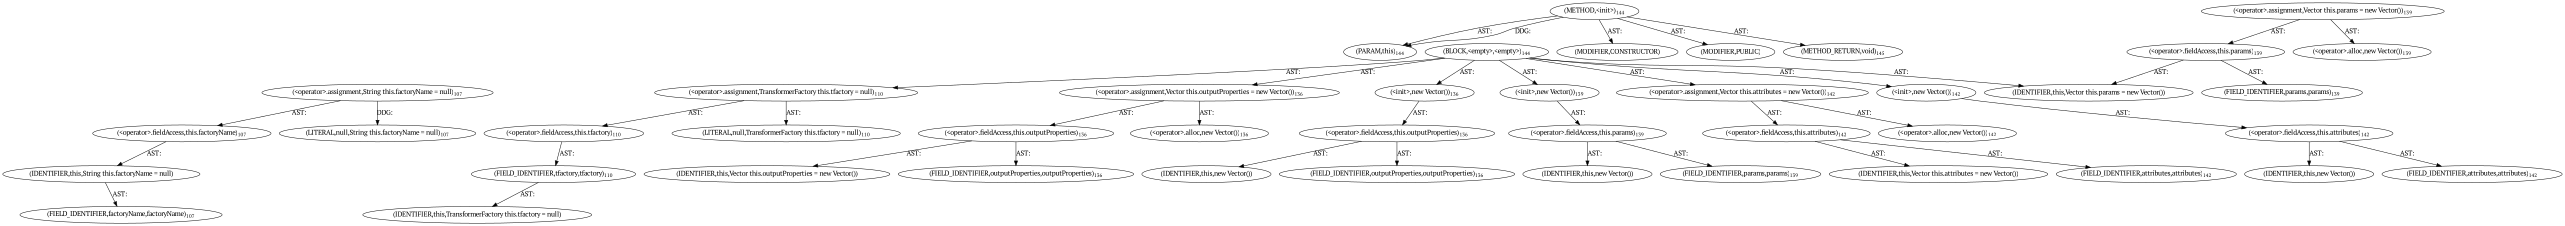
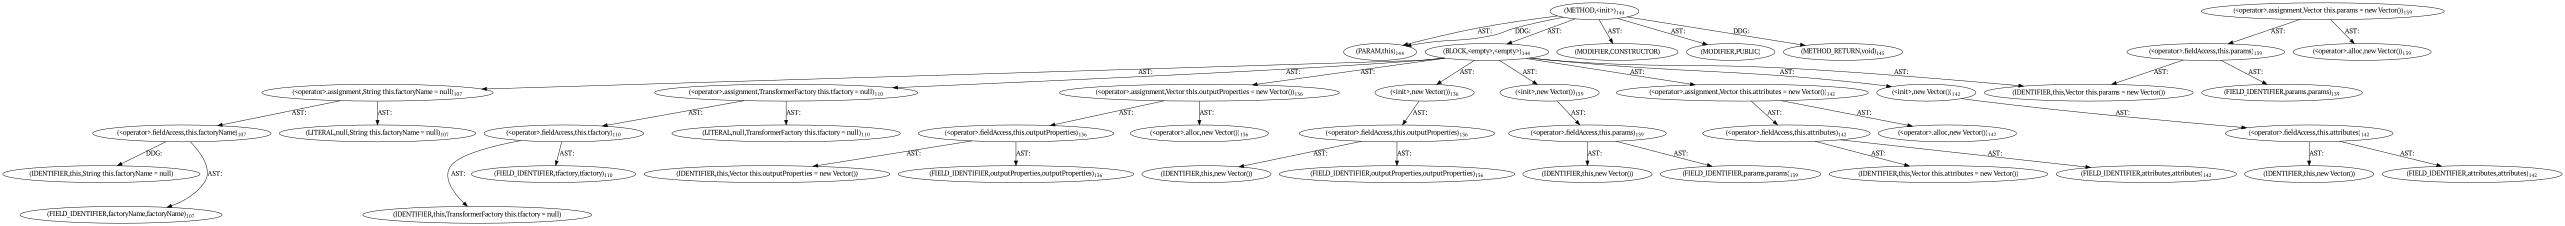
none -> (1543, 31)
(1742, 32) -> (1742, 32)
none -> (966, 74)
(386, 113) -> (386, 113)
(155, 154) -> (155, 154)
(110, 192) -> (206, 180)
(518, 193) -> (464, 157)
